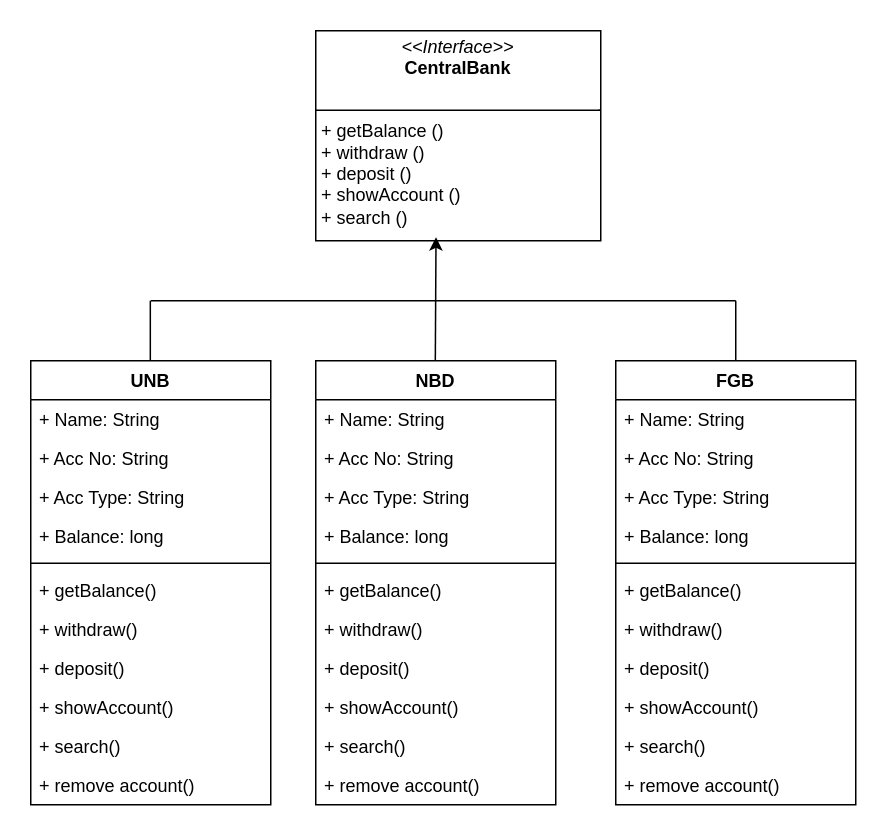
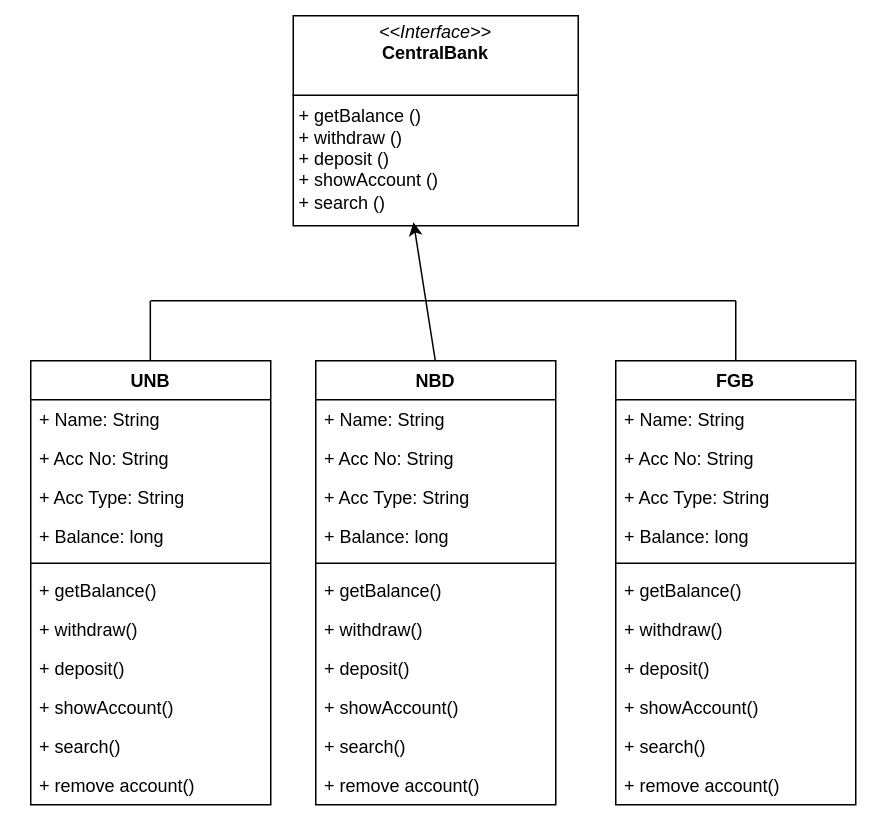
(458, 136) -> (436, 121)
